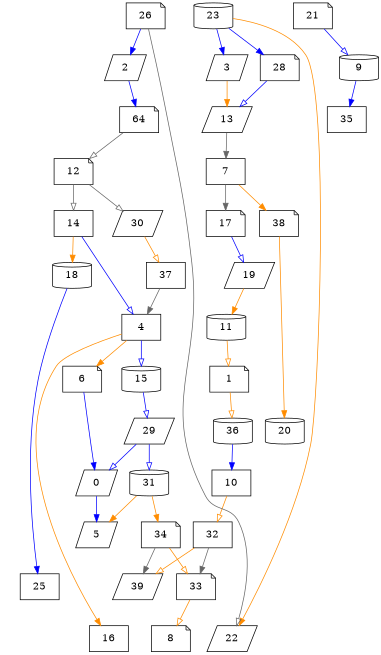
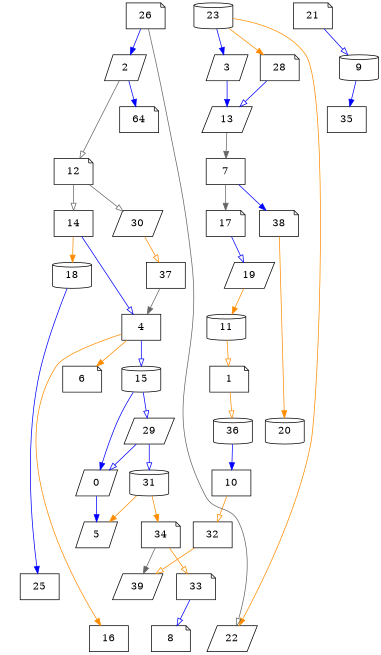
(243, 39) -> (243, 39)
(227, 90) -> (227, 90)
(109, 143) -> (101, 116)
(250, 195) -> (250, 195)
(89, 427) -> (115, 426)
(206, 557) -> none
(185, 609) -> (185, 609)
